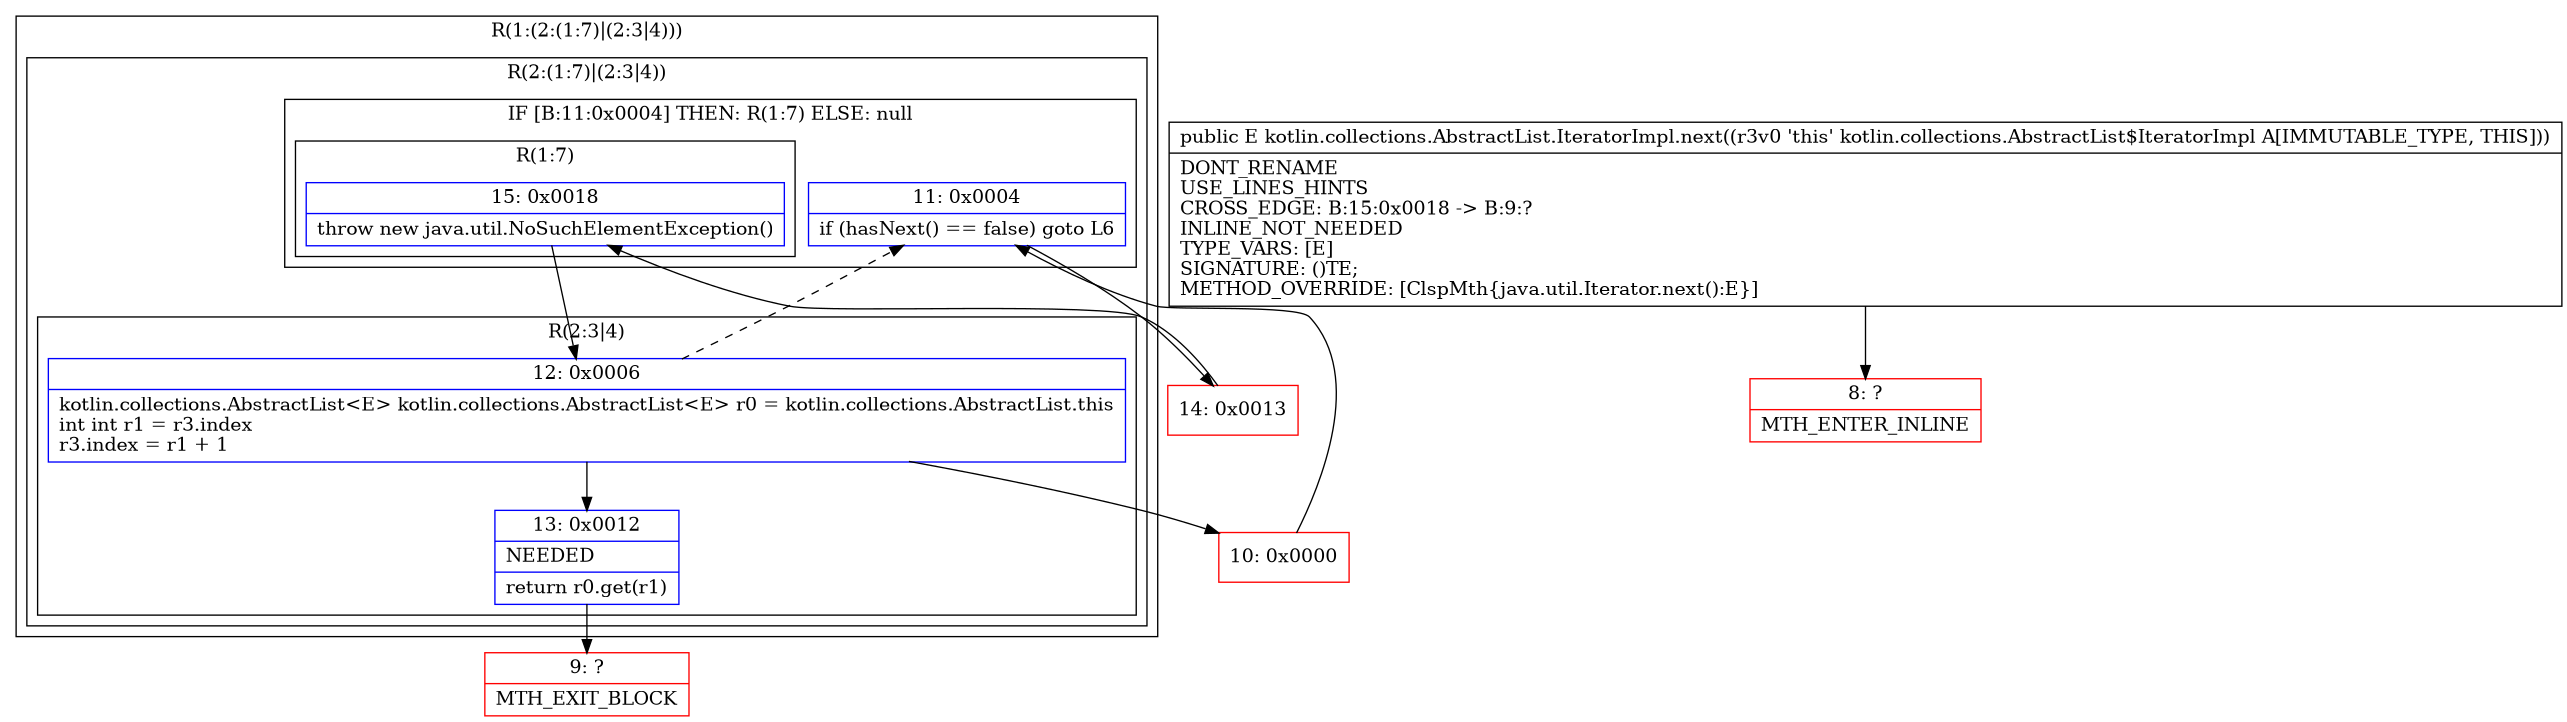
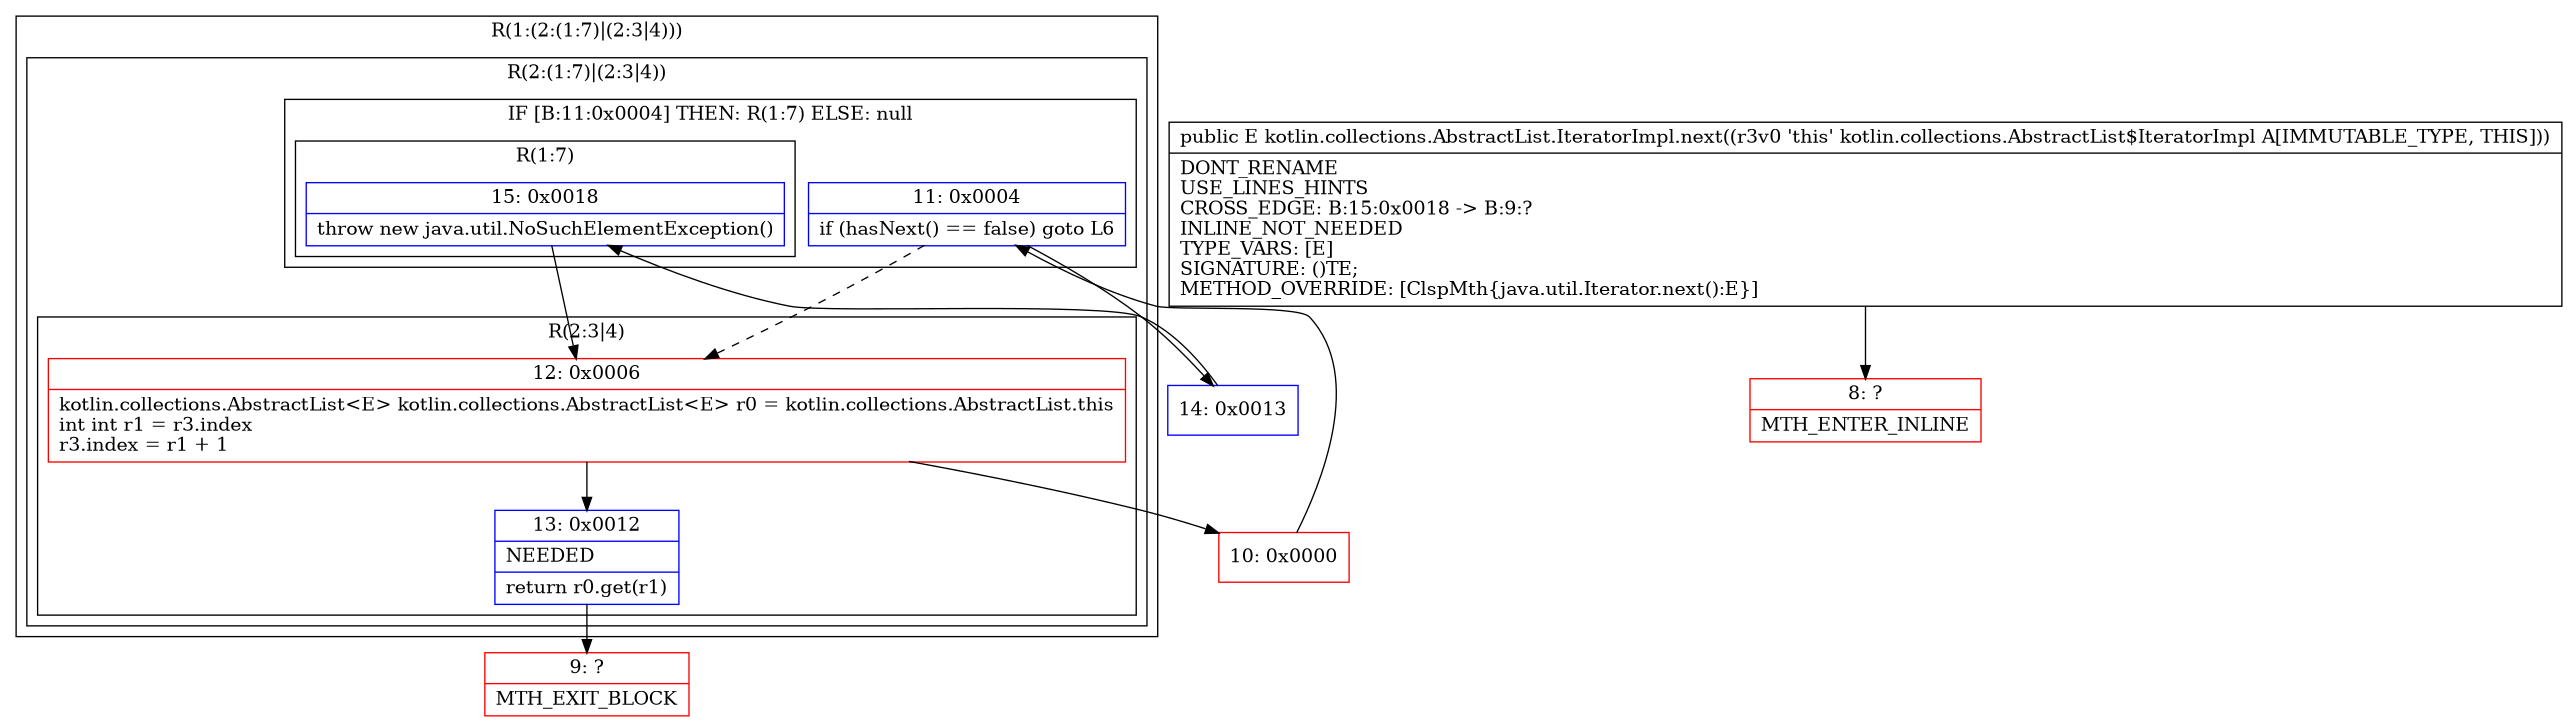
(803, 299) -> (827, 299)
(587, 410) -> (587, 410)
(1233, 410) -> (1233, 410)
